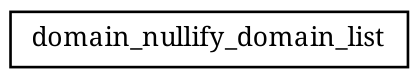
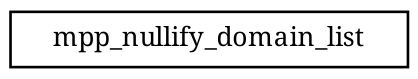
(209, 39) -> (209, 39)
